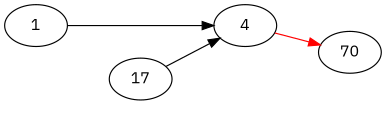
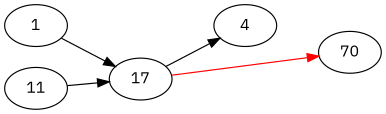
(135, 26) -> (83, 50)
(292, 37) -> (240, 66)
none -> (36, 88)
